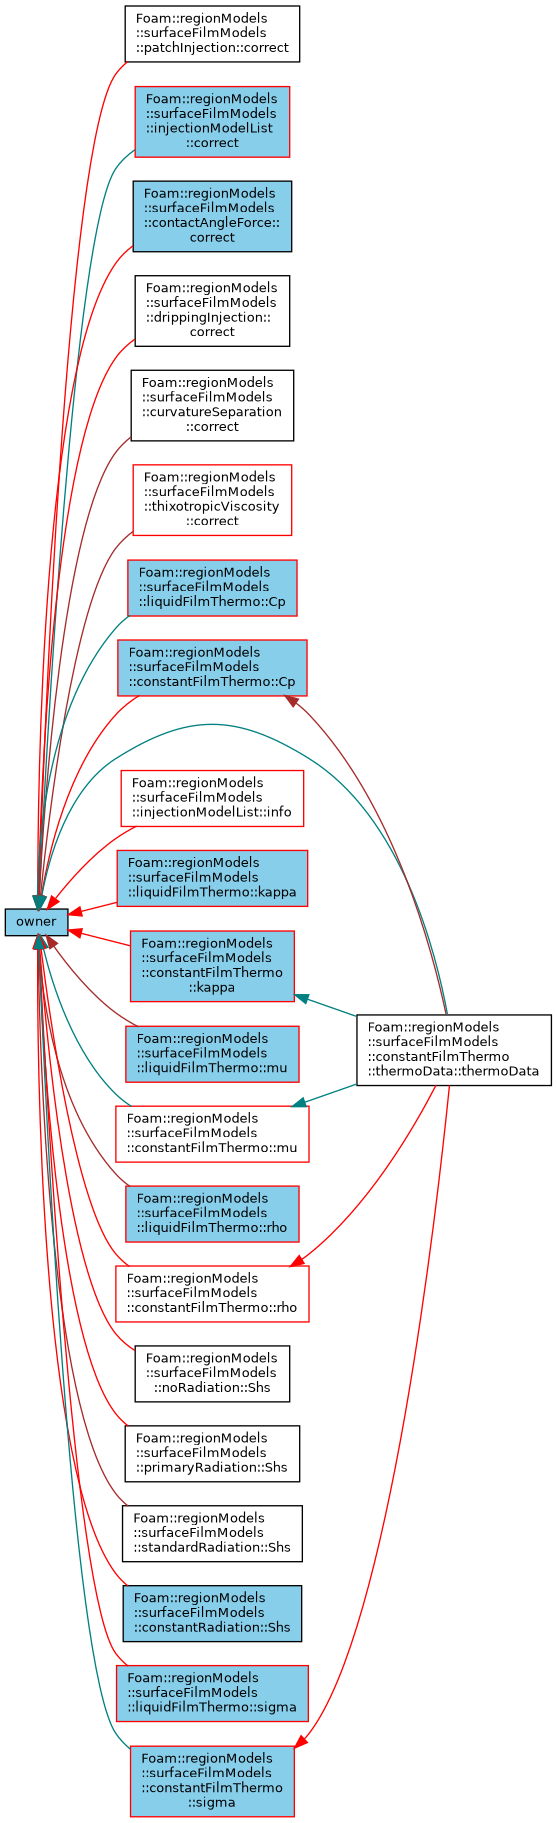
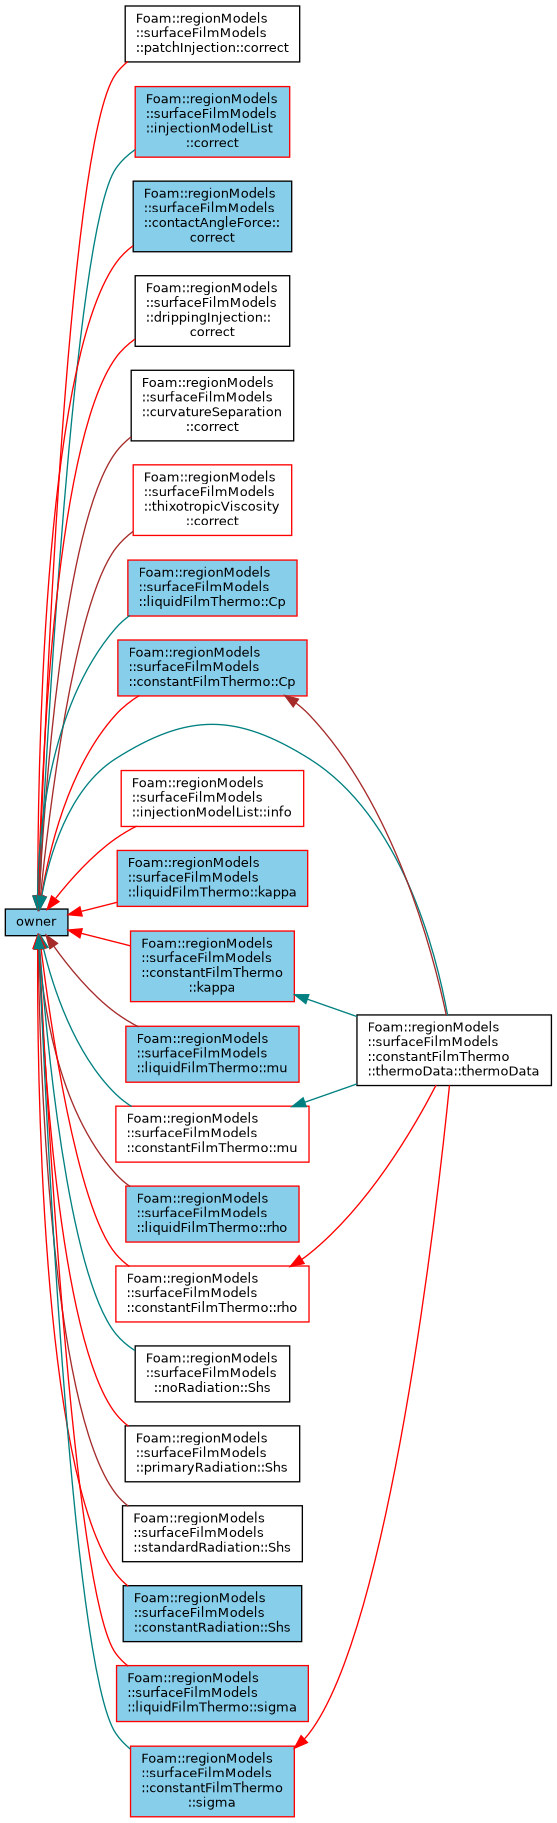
(63, 1158) -> (63, 1158)
